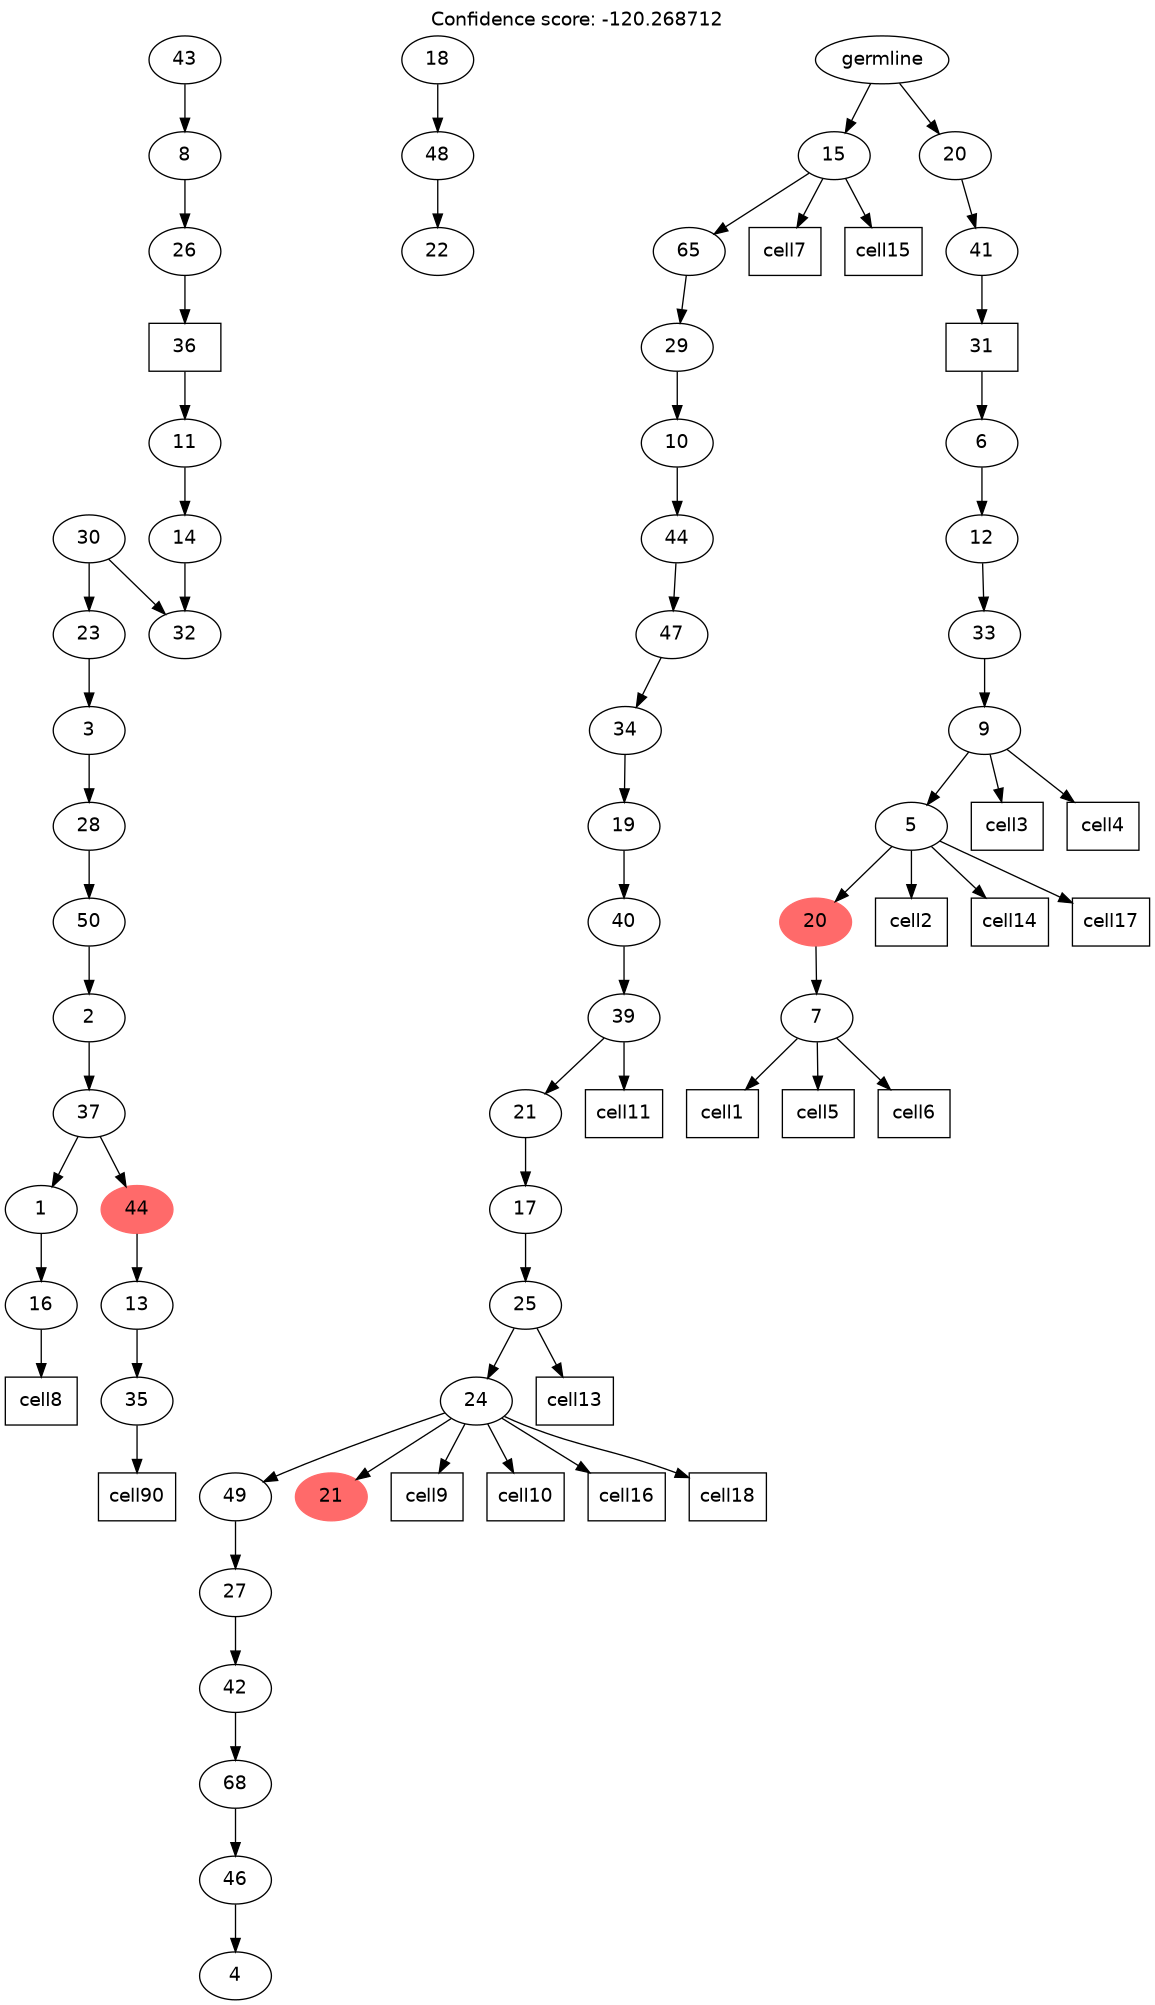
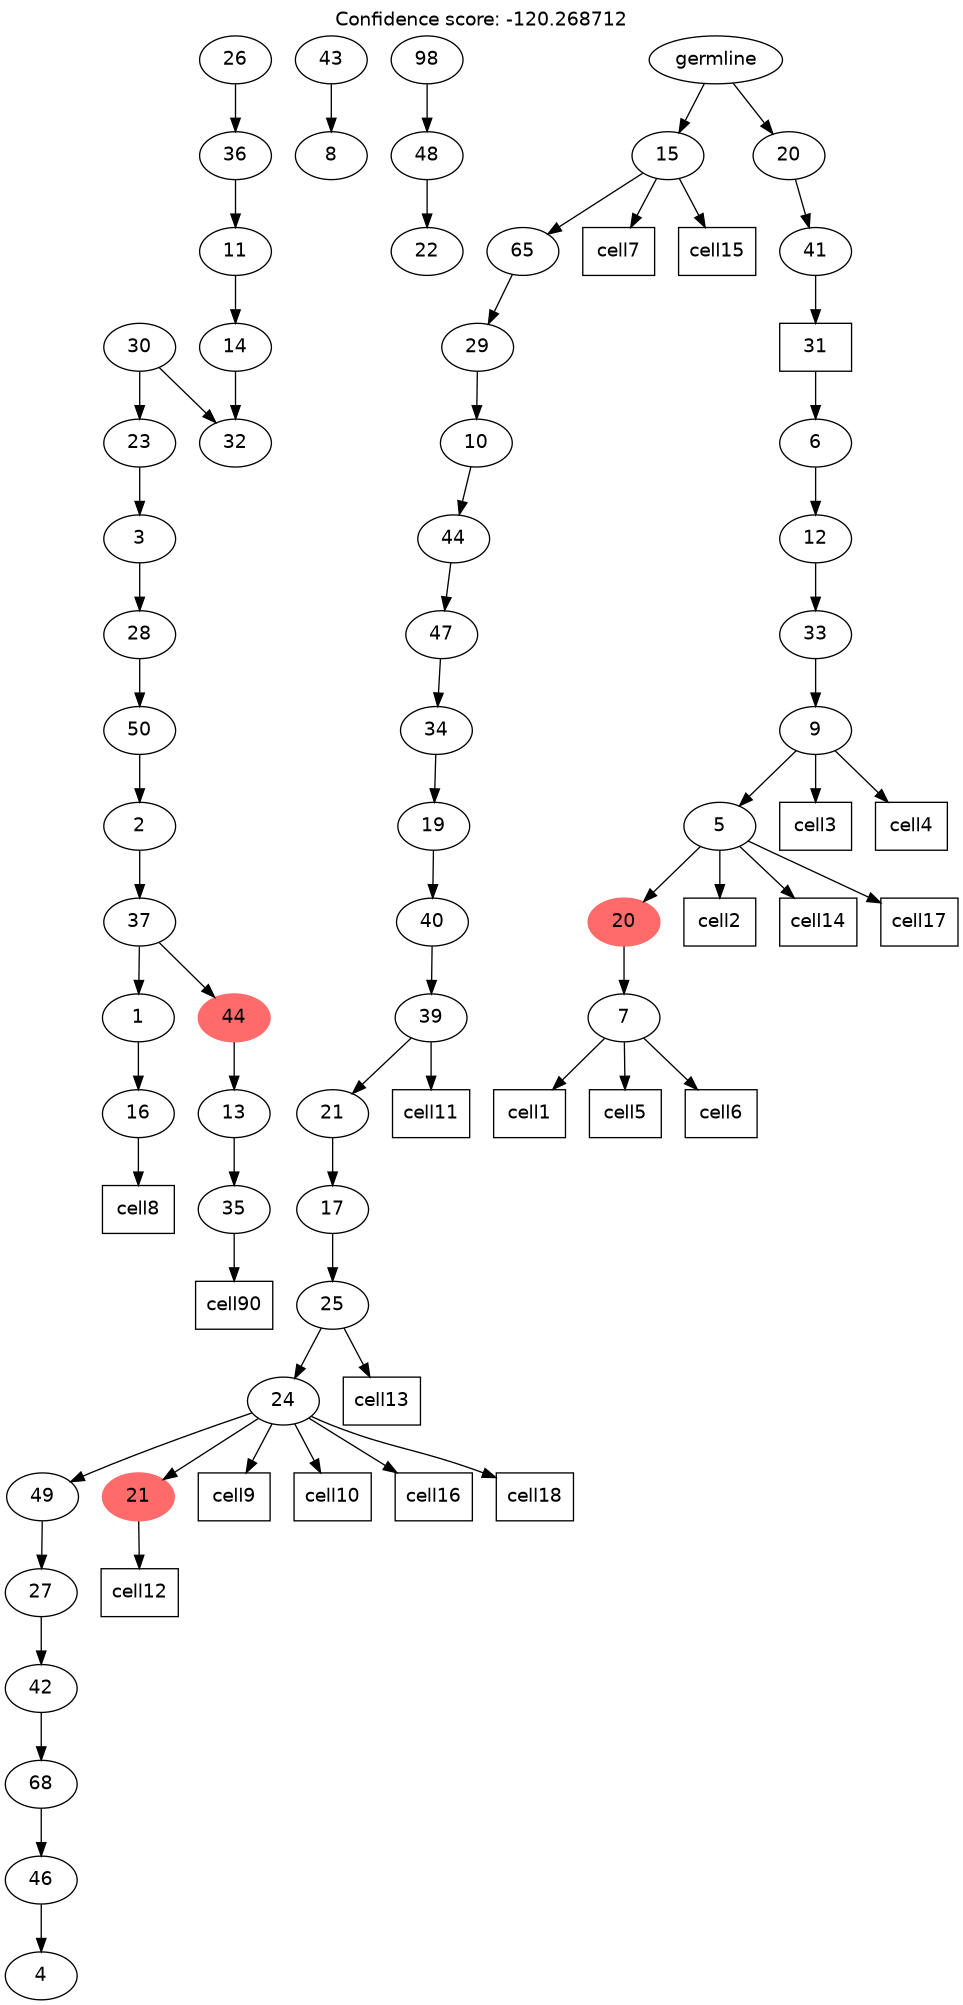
(438, 60) -> (427, 60)
(185, 197) -> none
(185, 347) -> (236, 156)
none -> (140, 1593)
